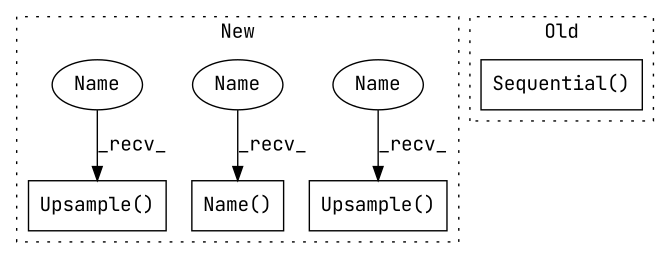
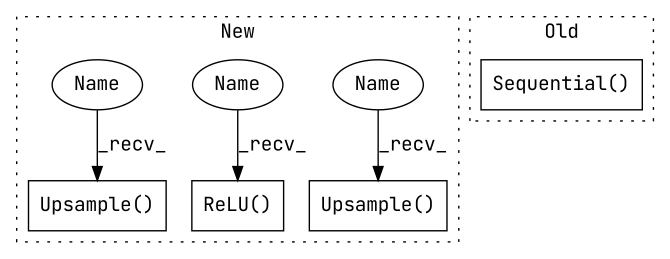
(238, 206) -> (238, 206)
